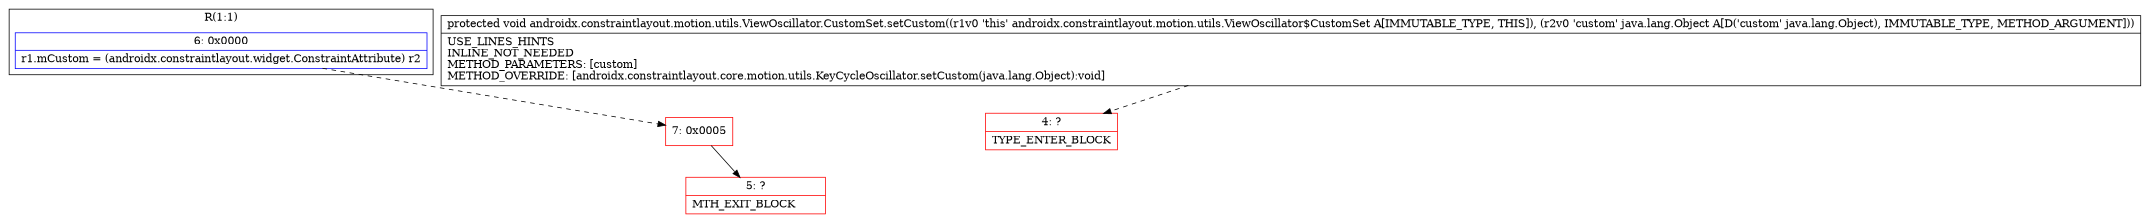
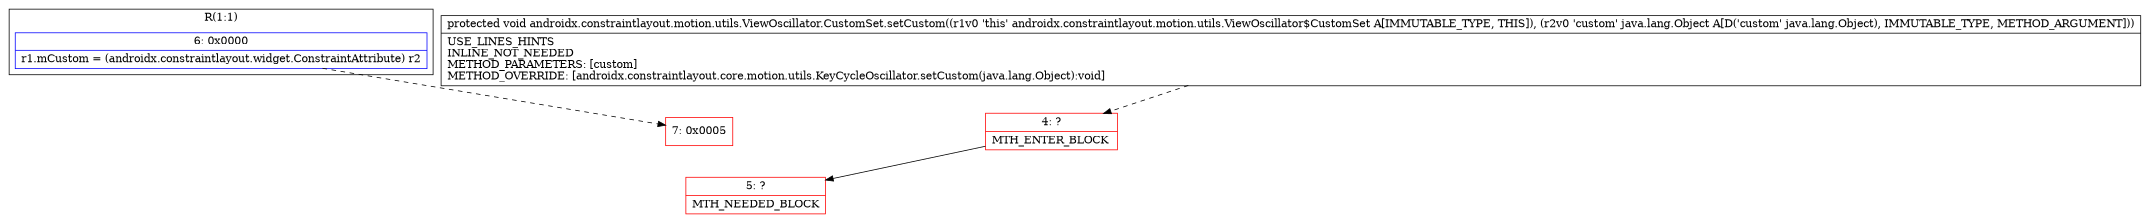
(1051, 140) -> (1050, 140)
(723, 159) -> (909, 162)
(744, 204) -> (756, 204)
